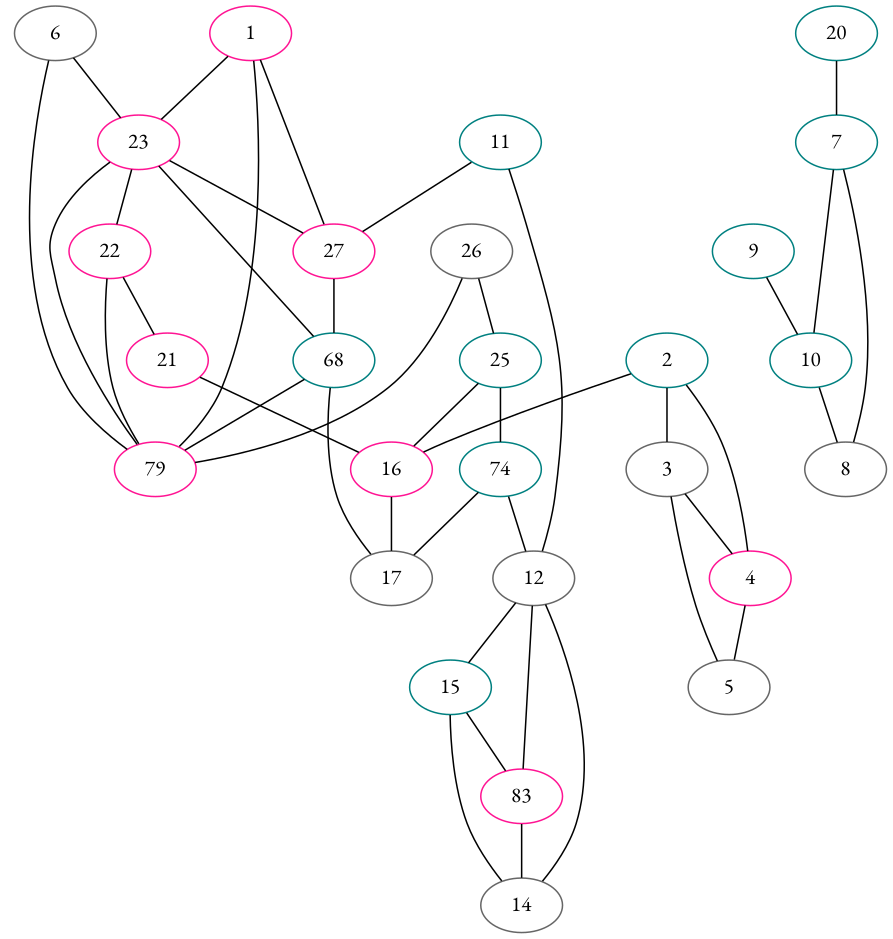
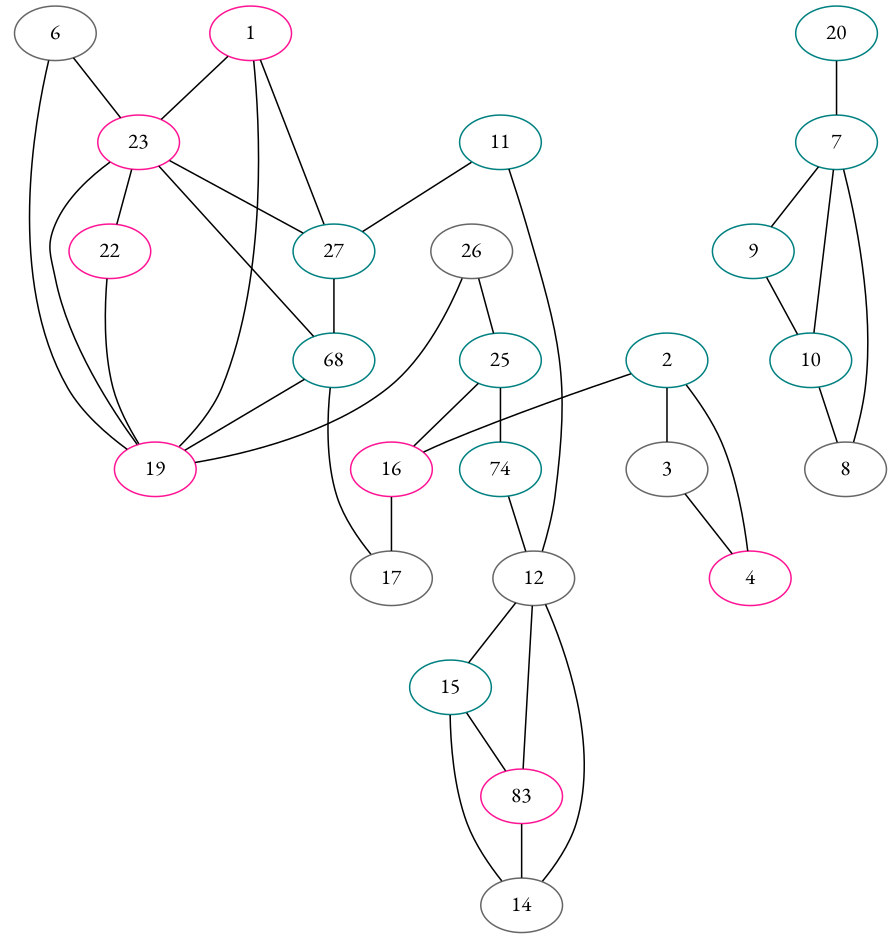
none -> (795, 197)
(334, 251) -> (334, 251)
(167, 360) -> none
(155, 469) -> (155, 469)
(446, 524) -> none
(729, 687) -> none
